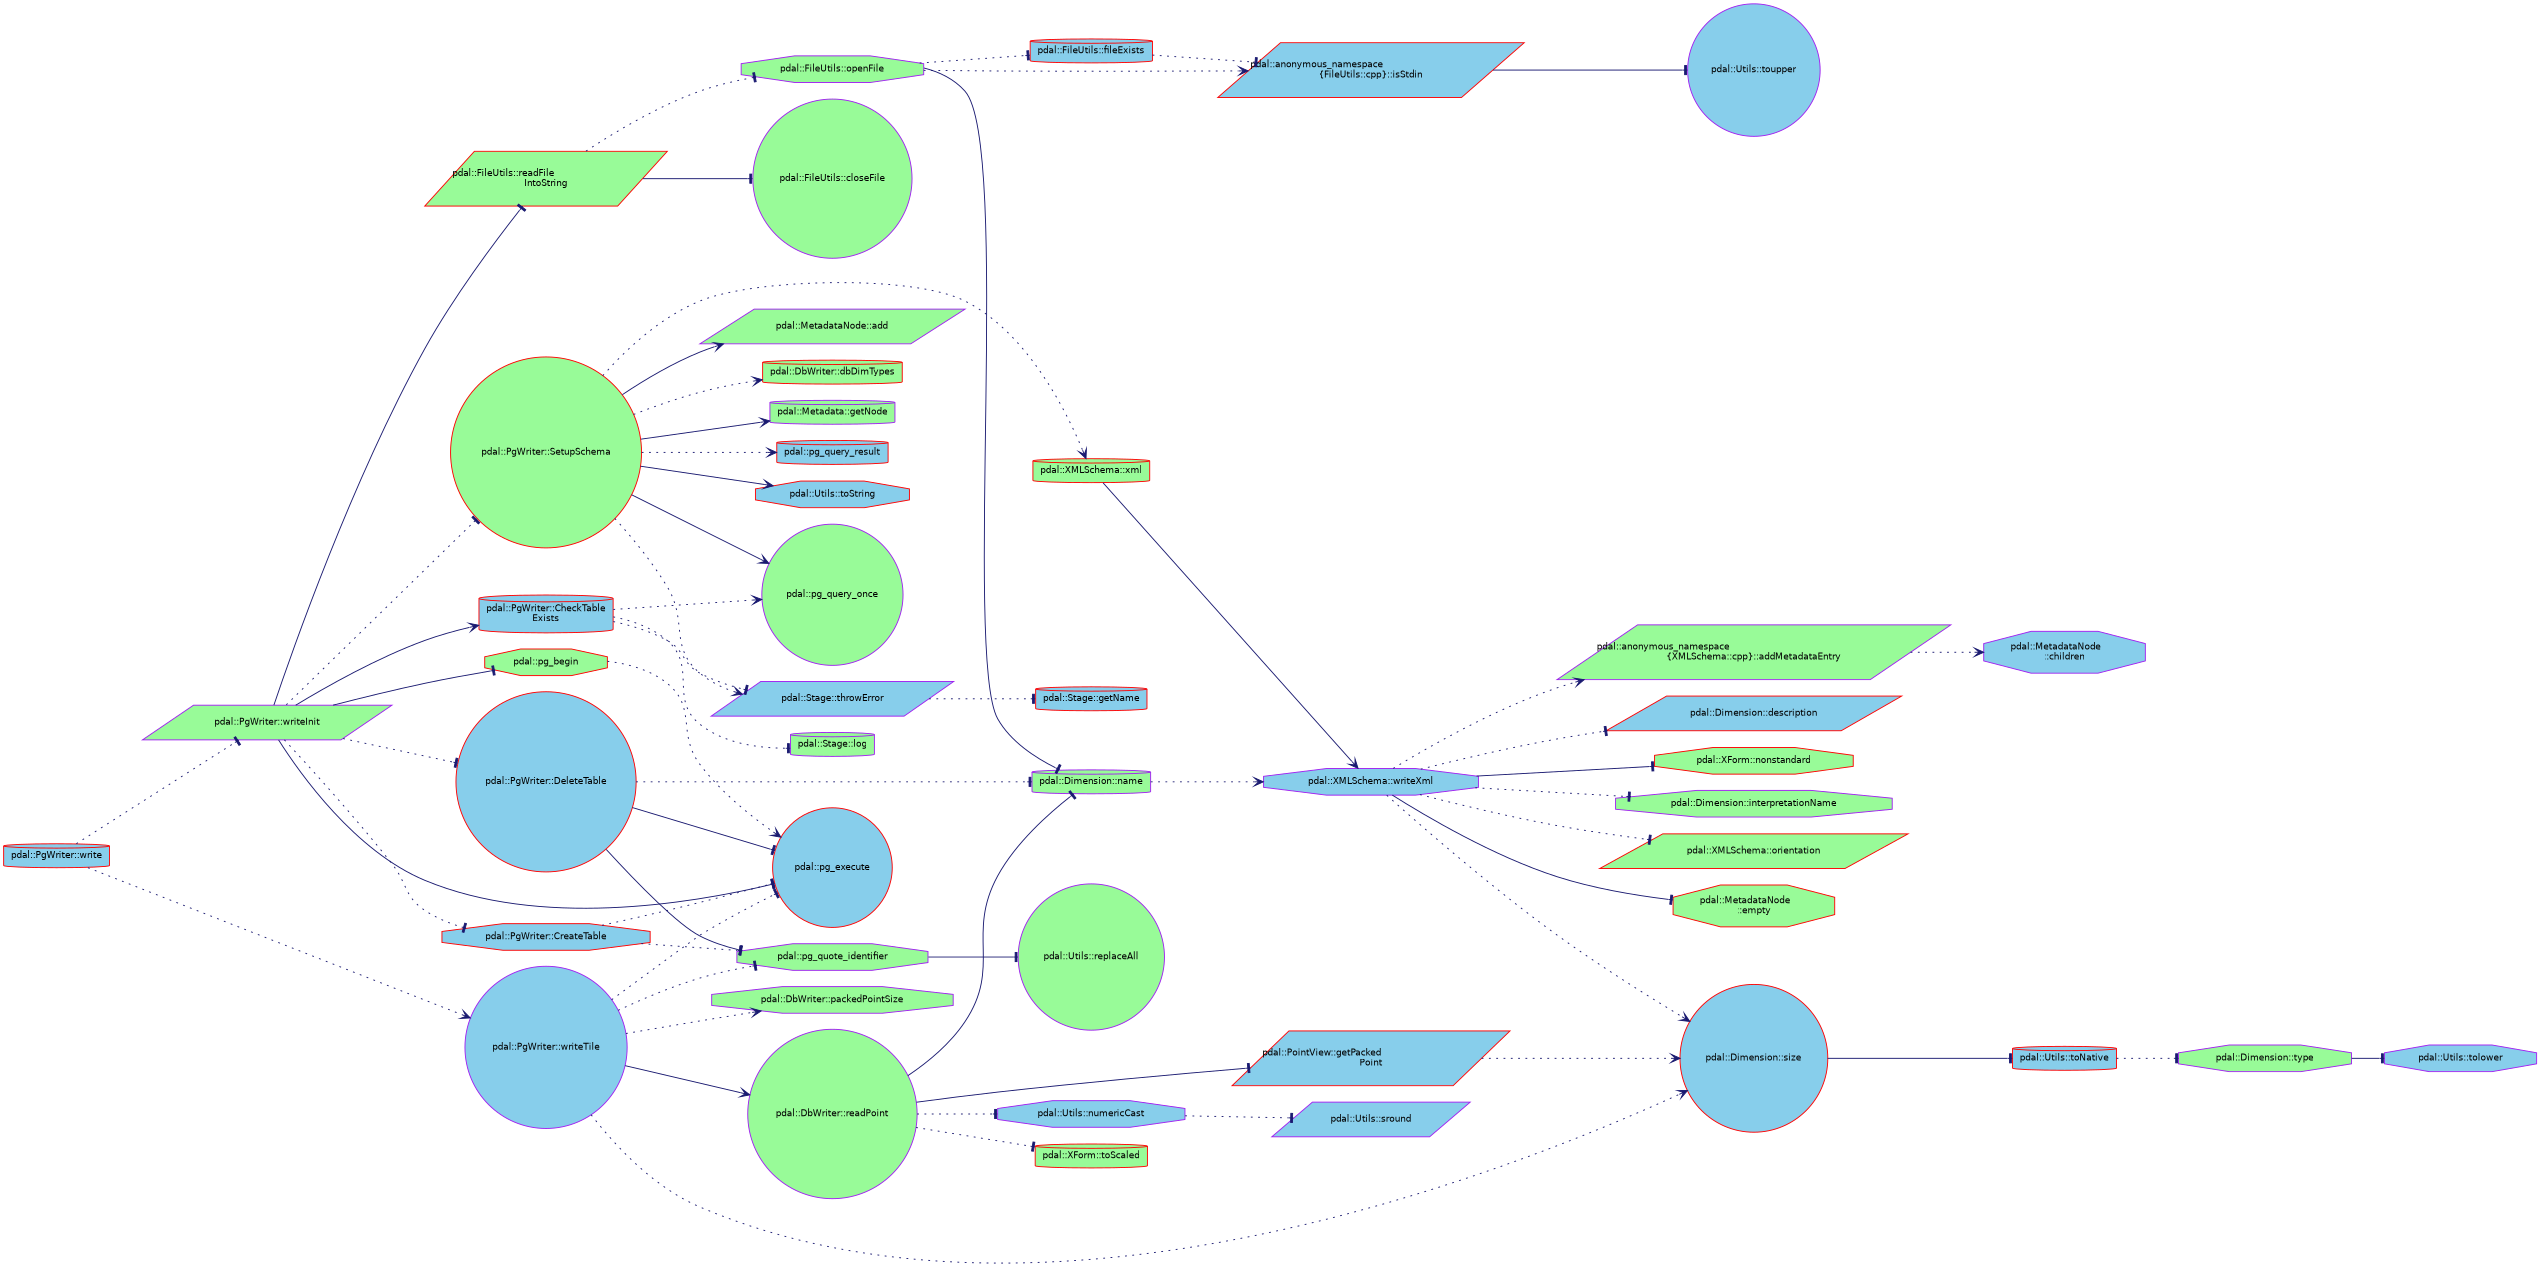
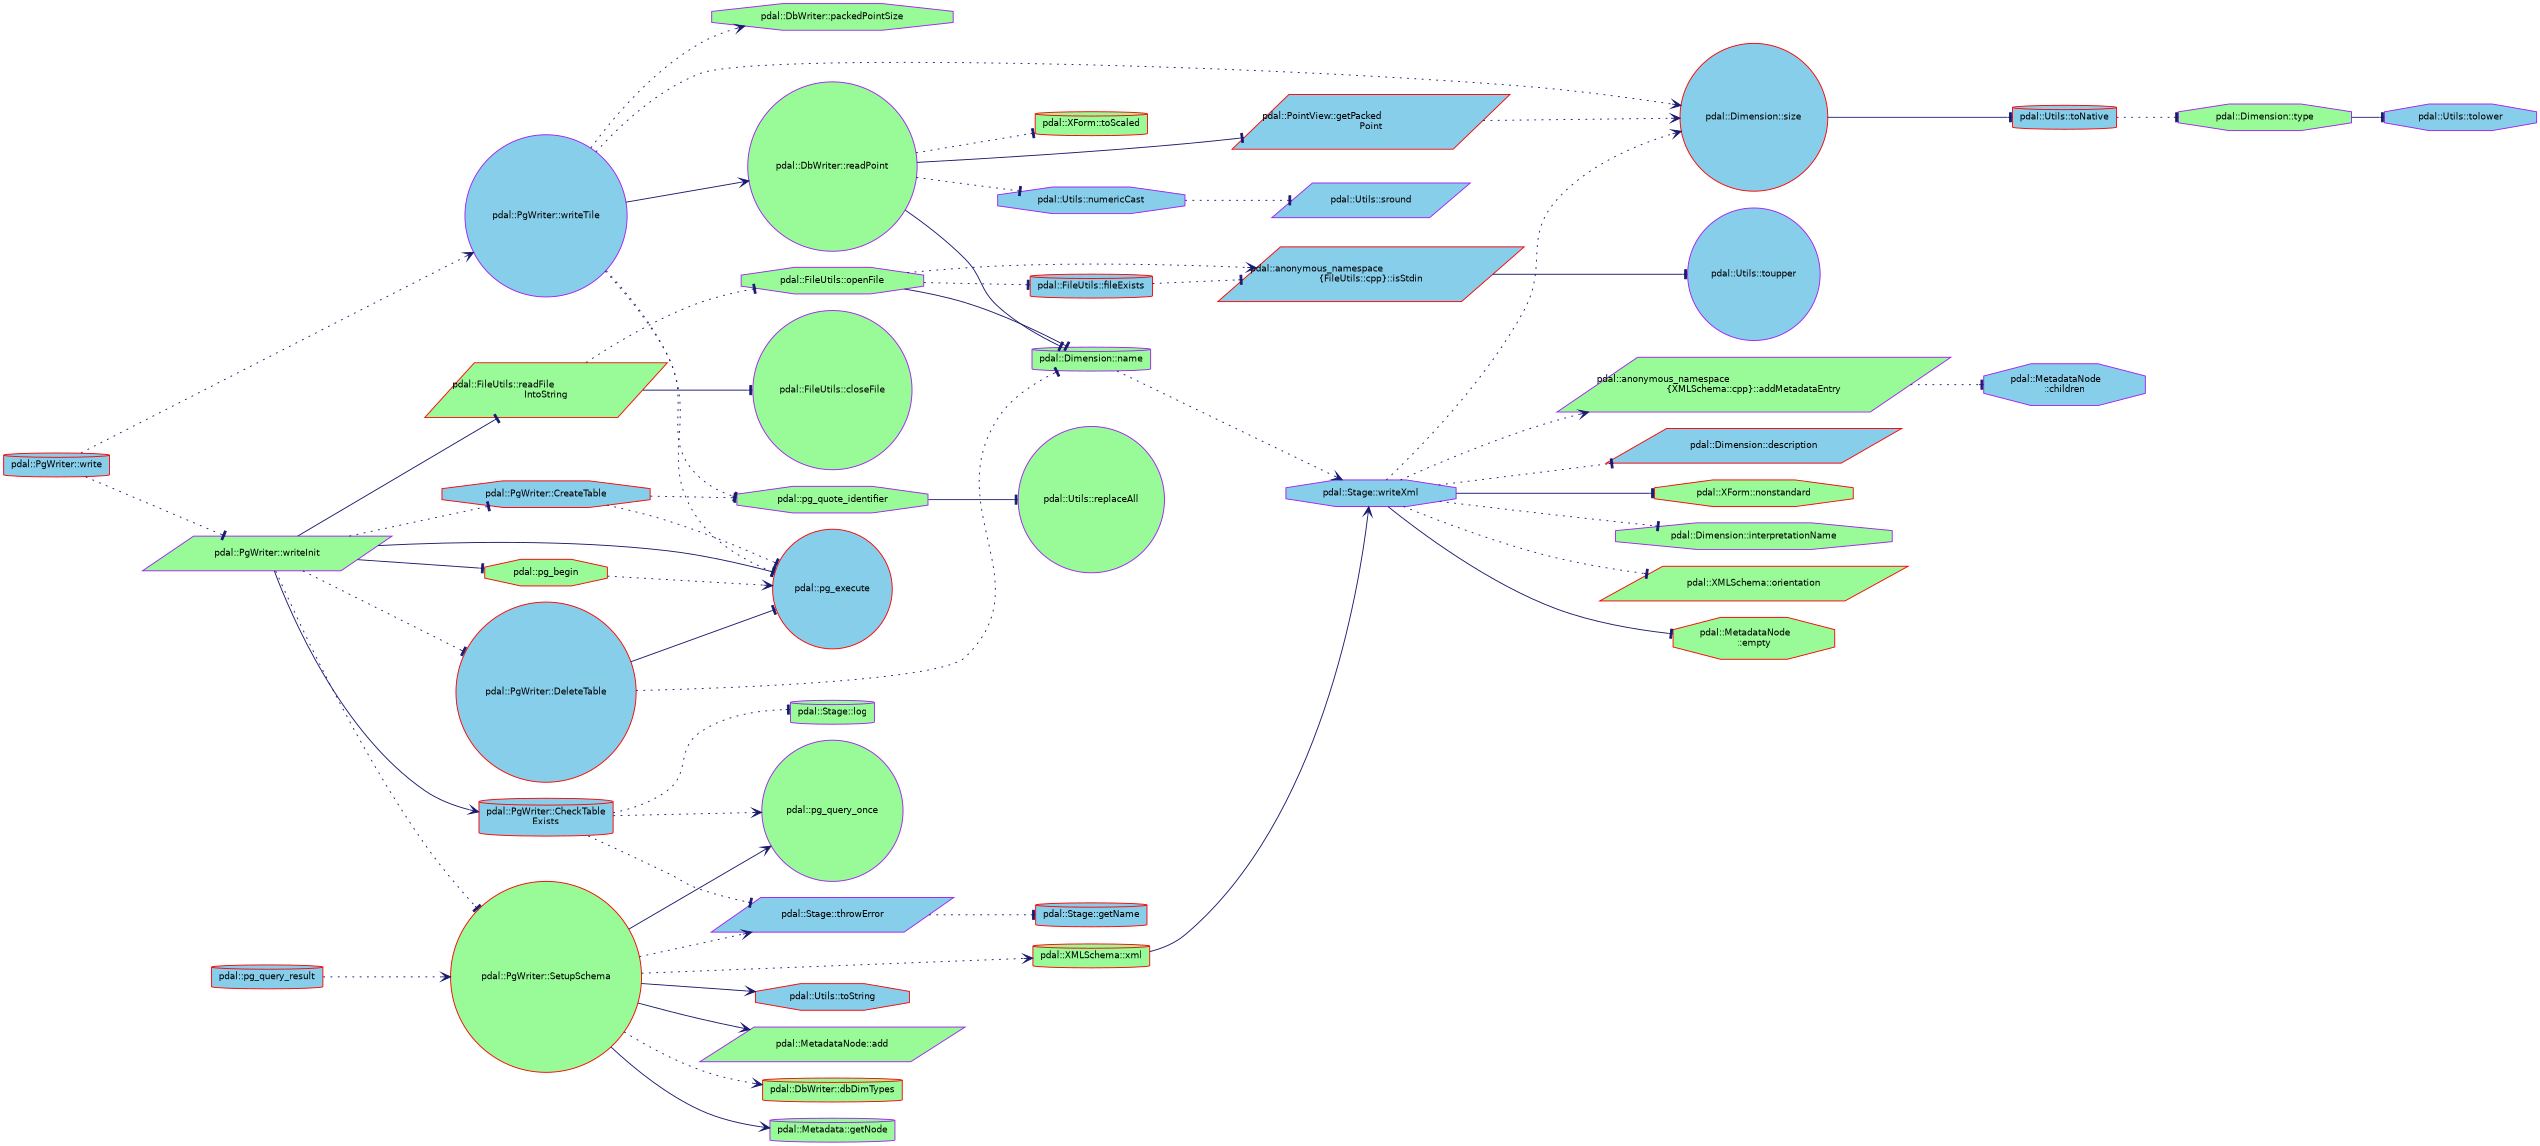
(705, 452) -> (382, 977)
(1942, 652) -> (1945, 385)
(1371, 782) -> (1371, 493)
(675, 918) -> none
